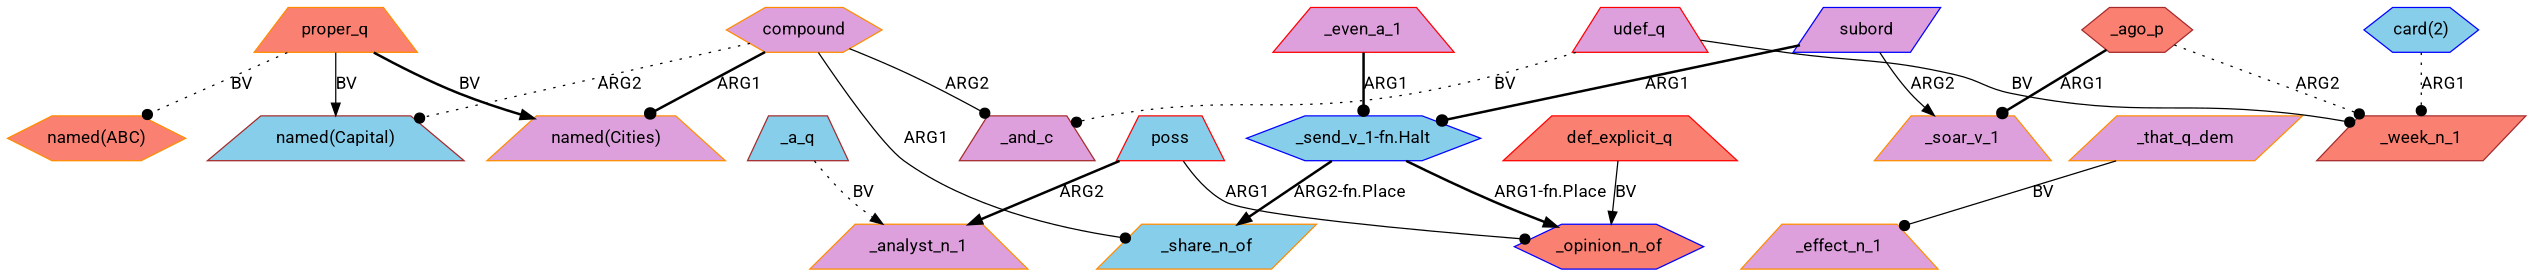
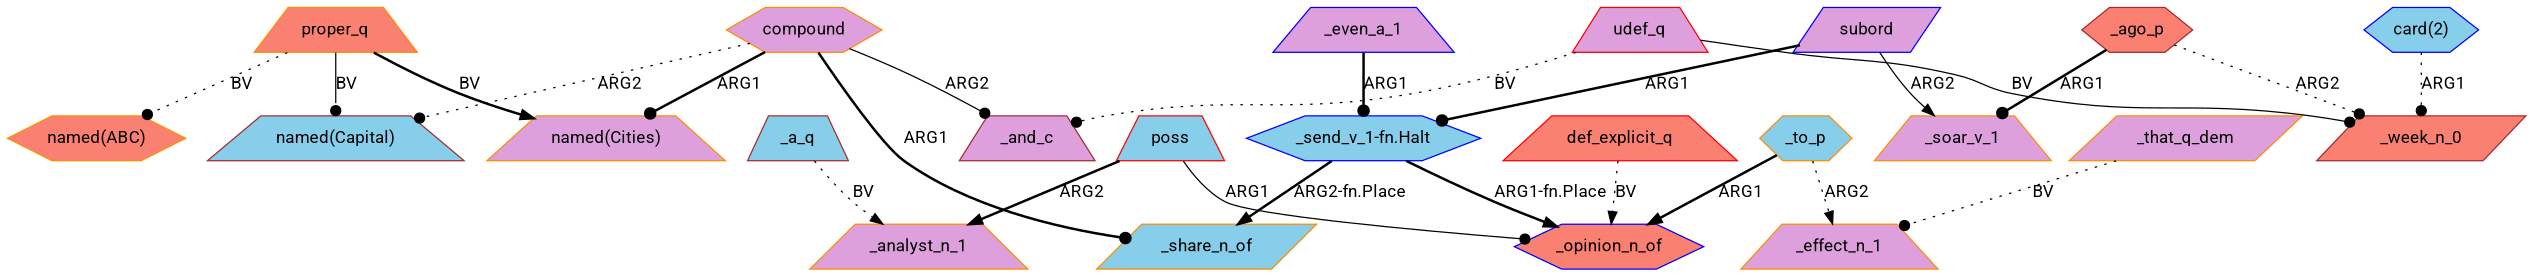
(1364, 30) -> (1364, 30)
(336, 78) -> (336, 78)
none -> (1806, 138)
(2421, 138) -> (2421, 138)
(944, 185) -> (944, 185)
(1615, 186) -> (1615, 186)
(2013, 192) -> (2013, 192)
